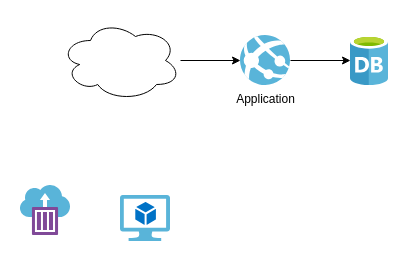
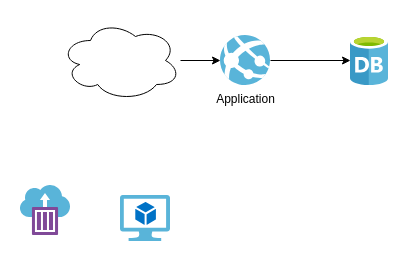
(266, 61) -> (246, 61)
